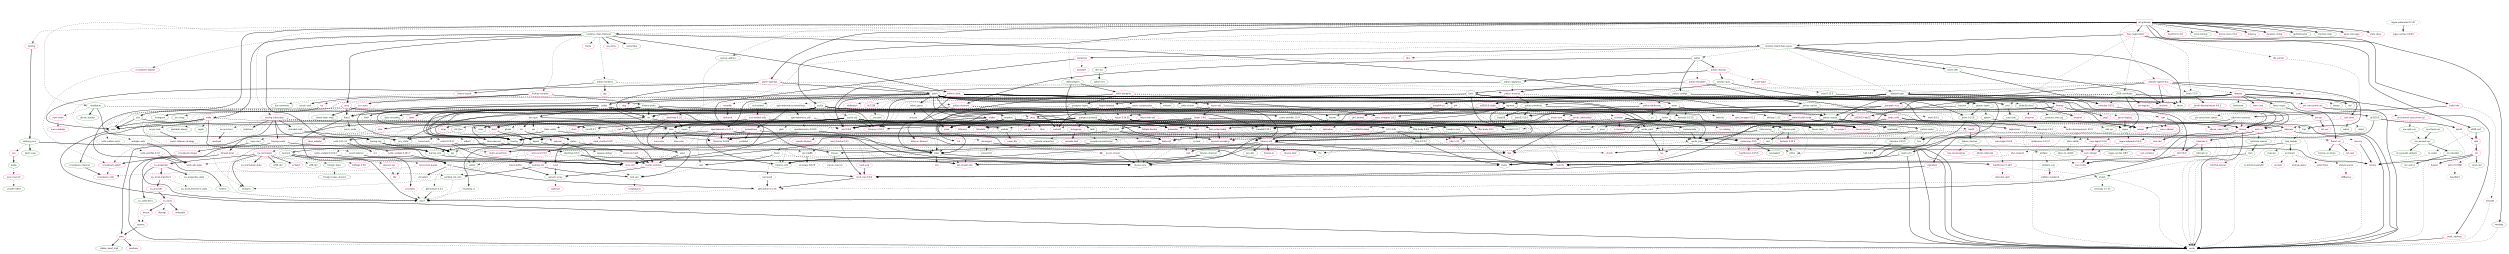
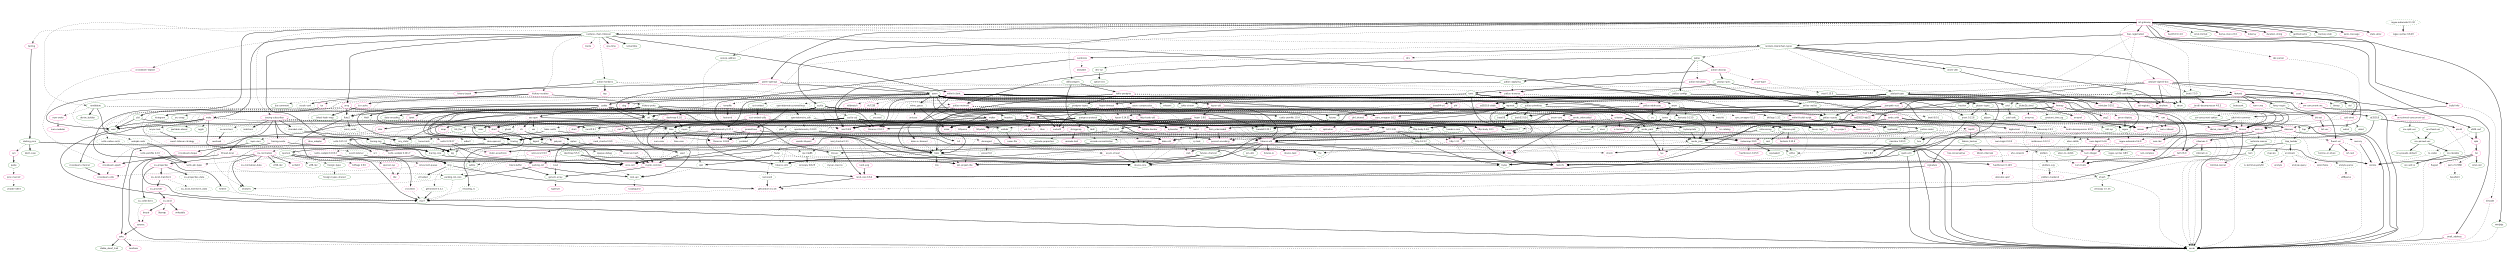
(547, 110) -> none
